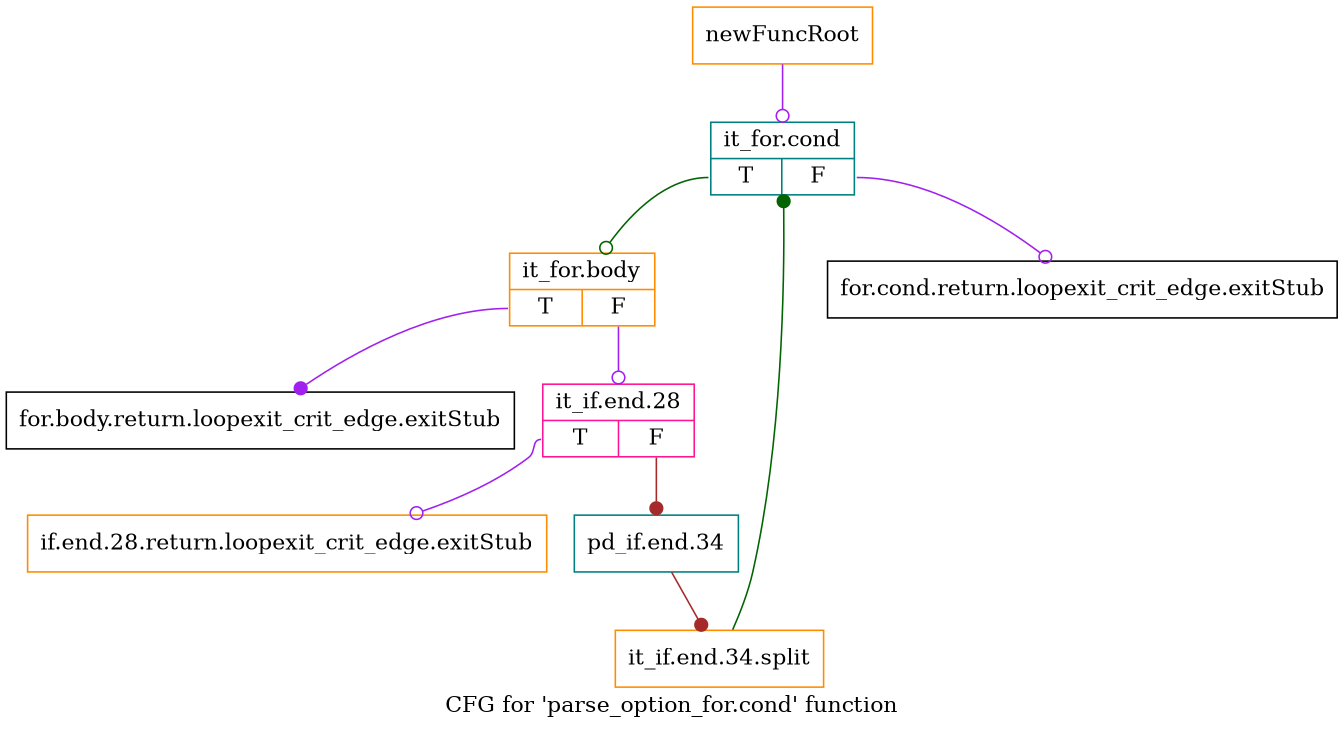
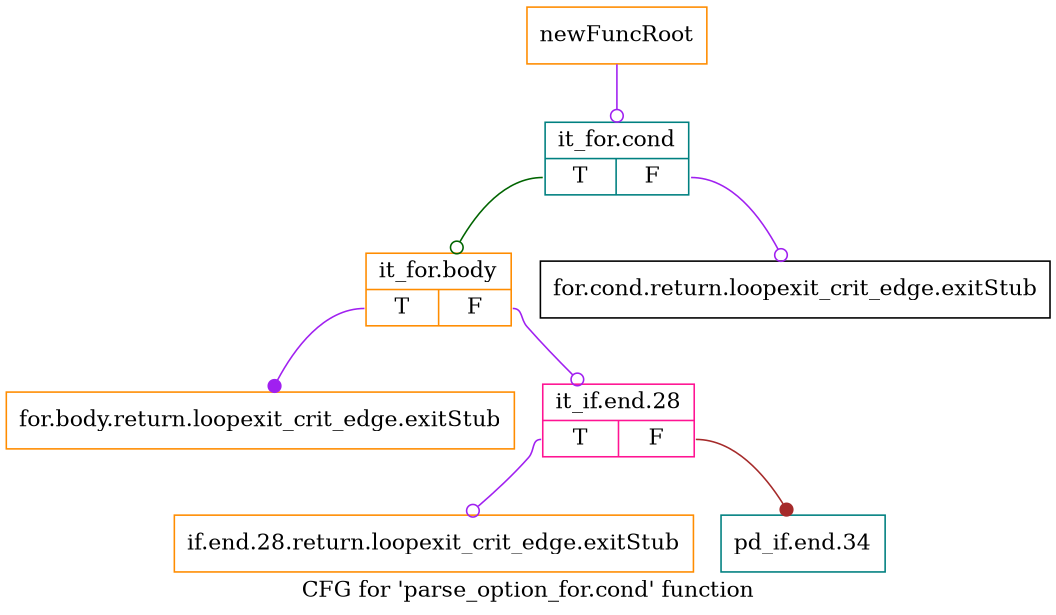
(260, 420) -> (260, 420)
(719, 659) -> none
